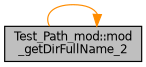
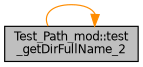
(73, 44) -> (71, 44)
